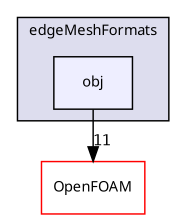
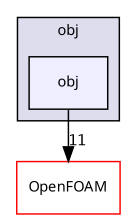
(93, 31) -> (68, 31)
